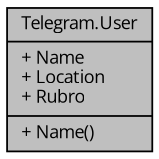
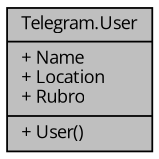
(58, 133) -> (53, 133)
